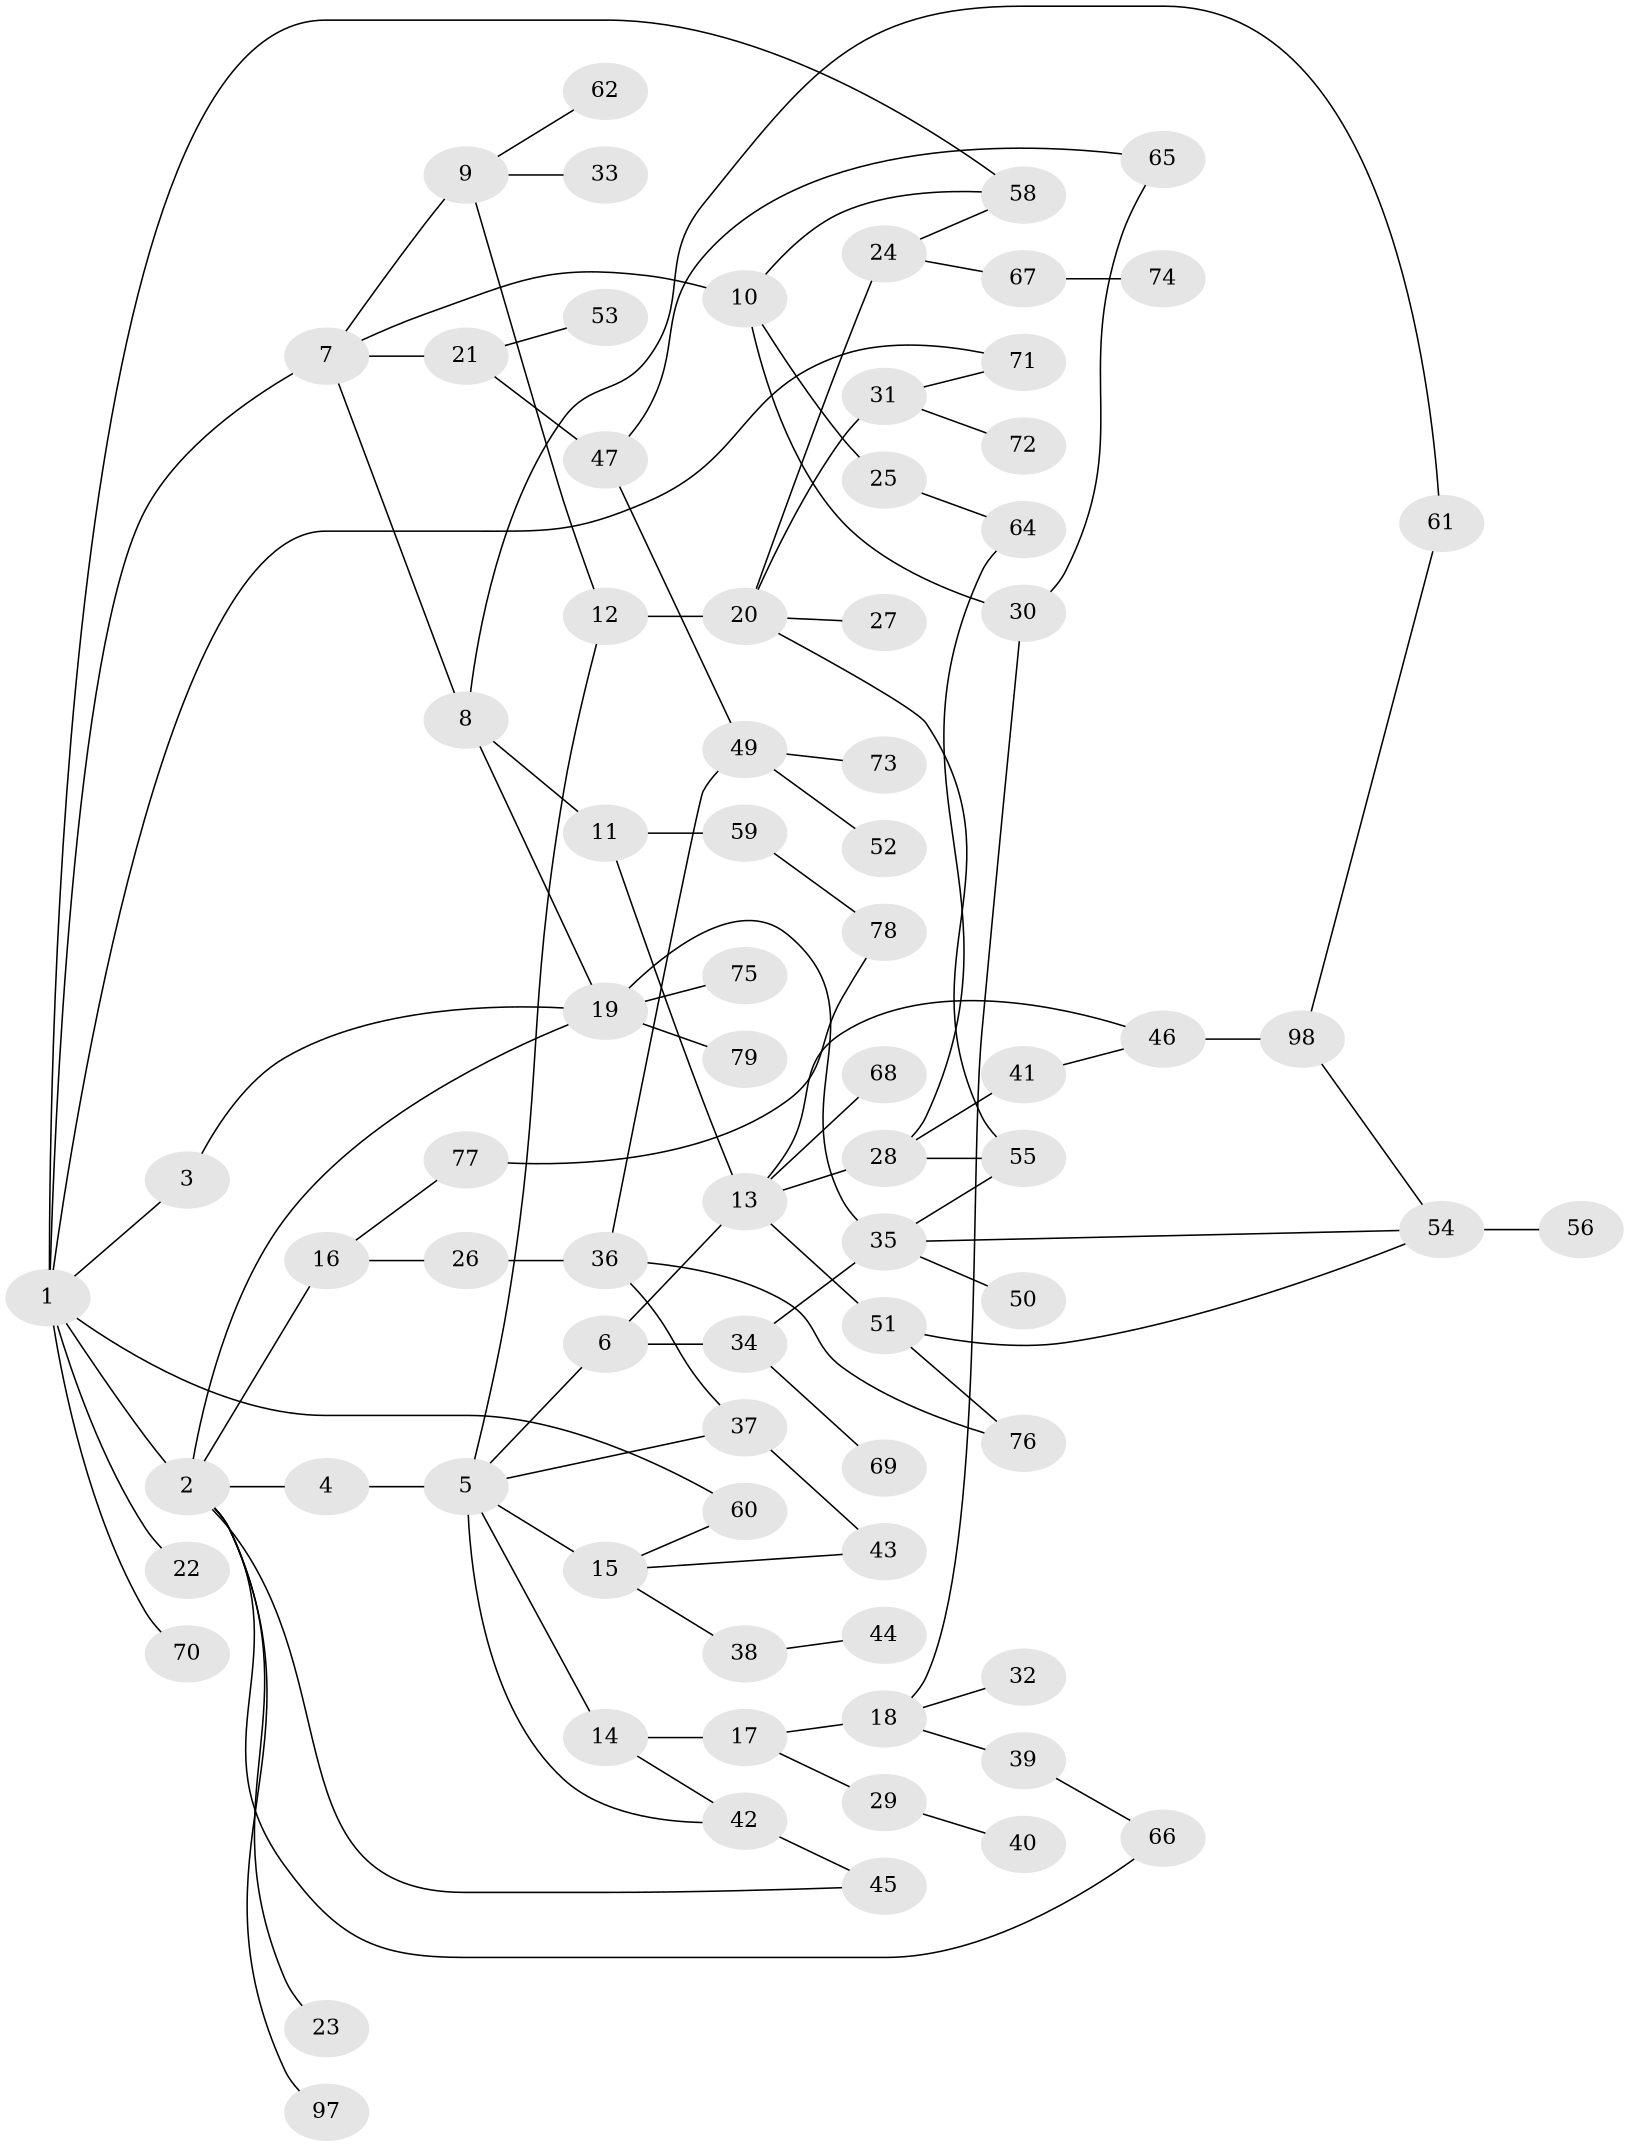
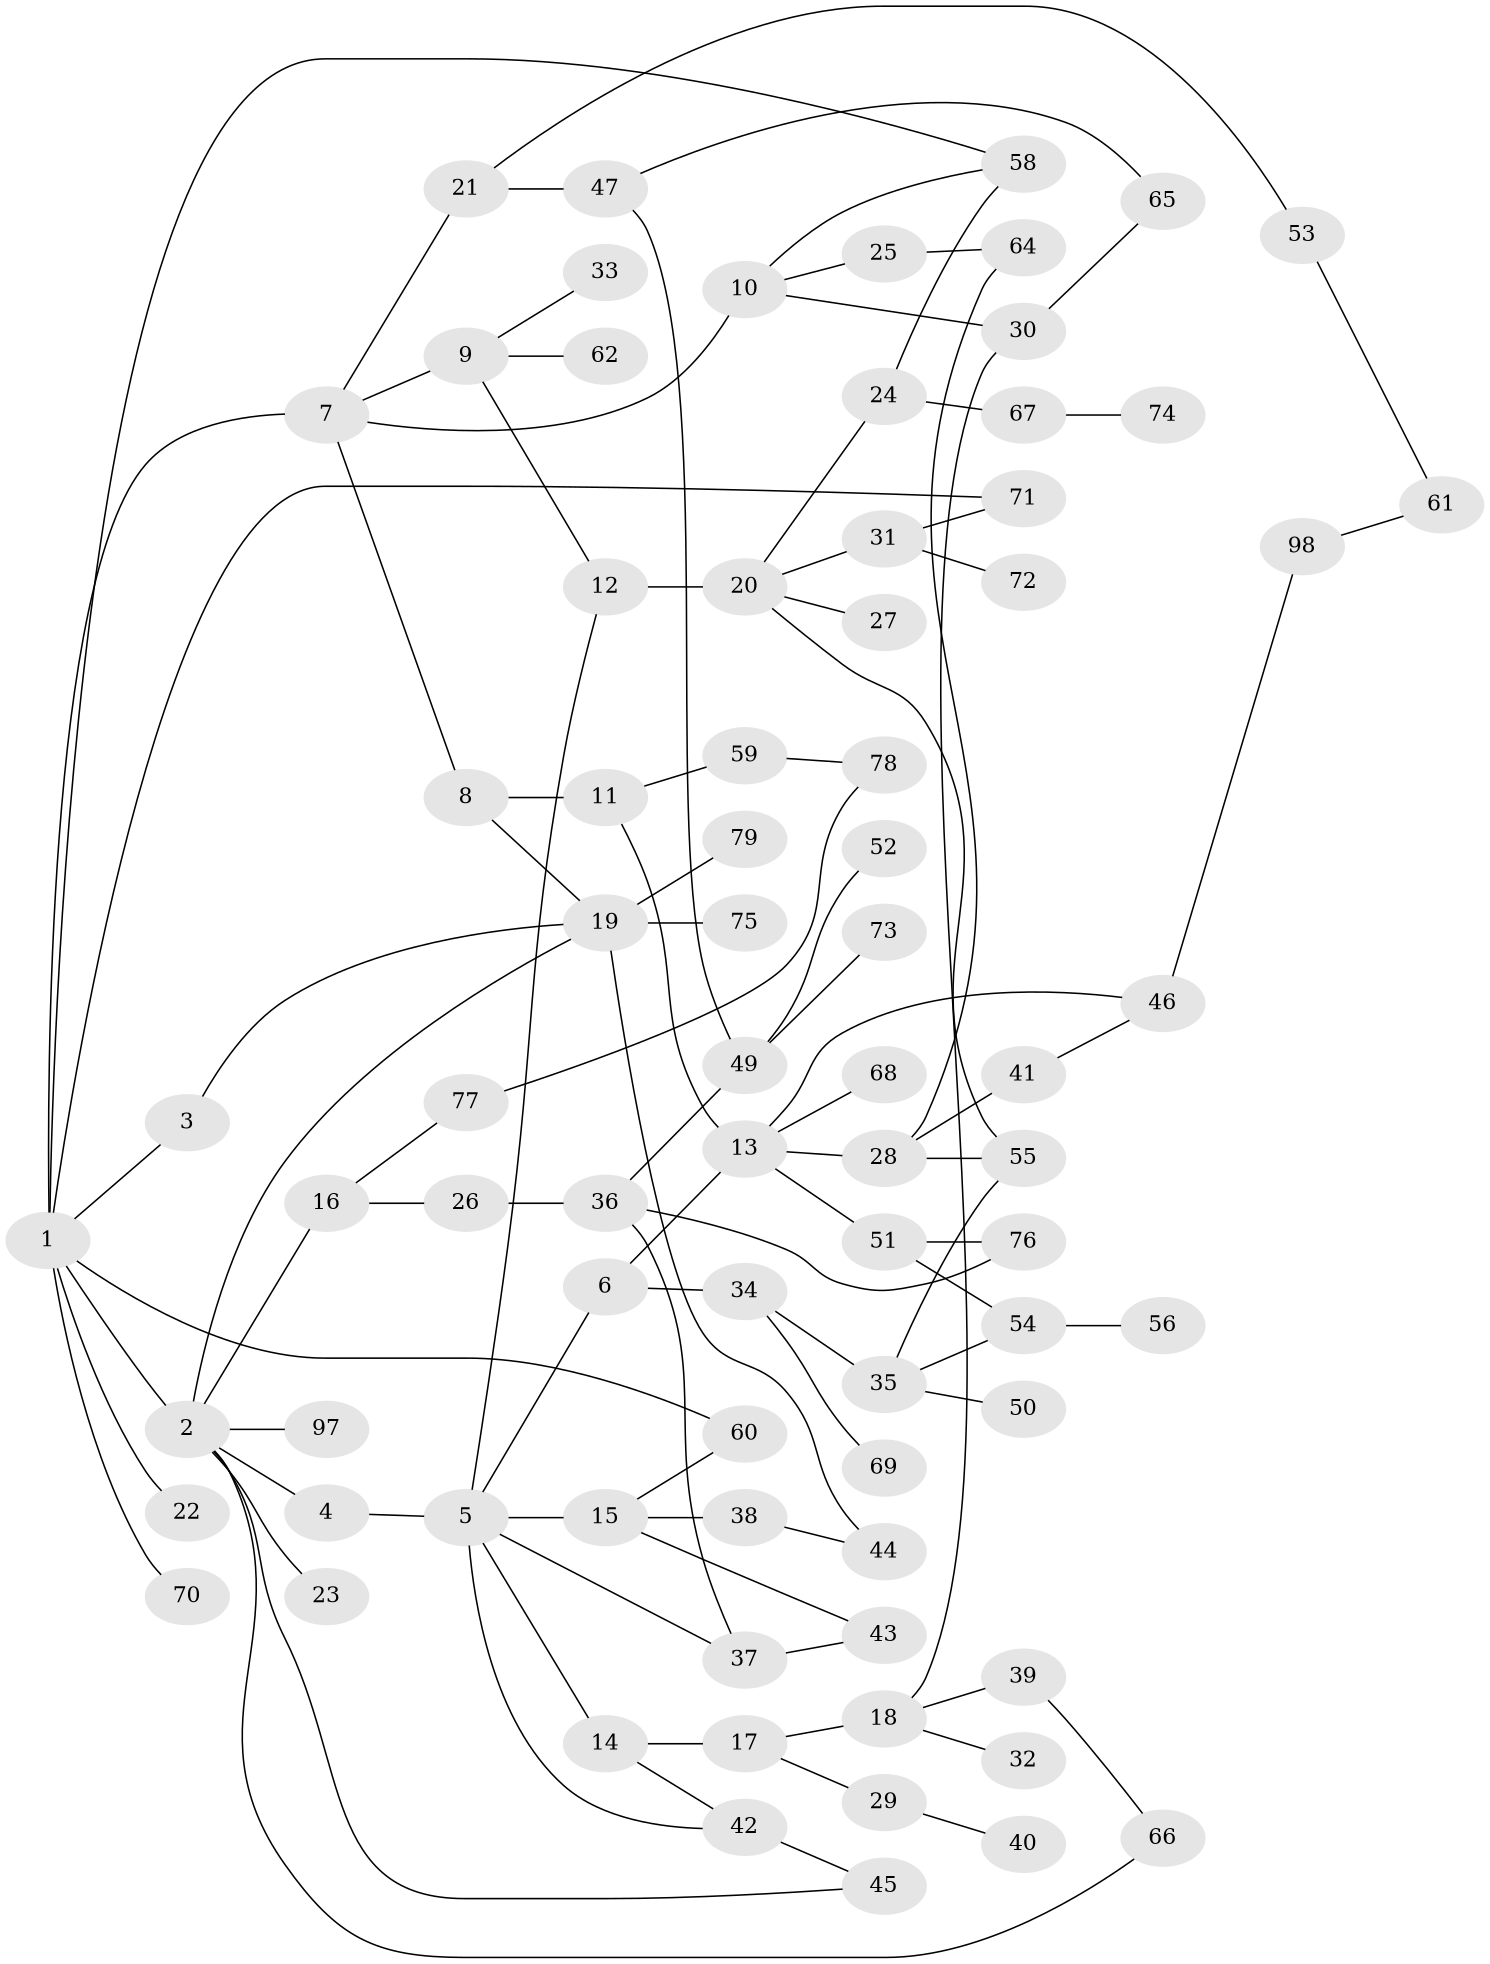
(920, 18) -> (1372, 370)
(824, 985) -> (677, 1271)
(1372, 1134) -> none
